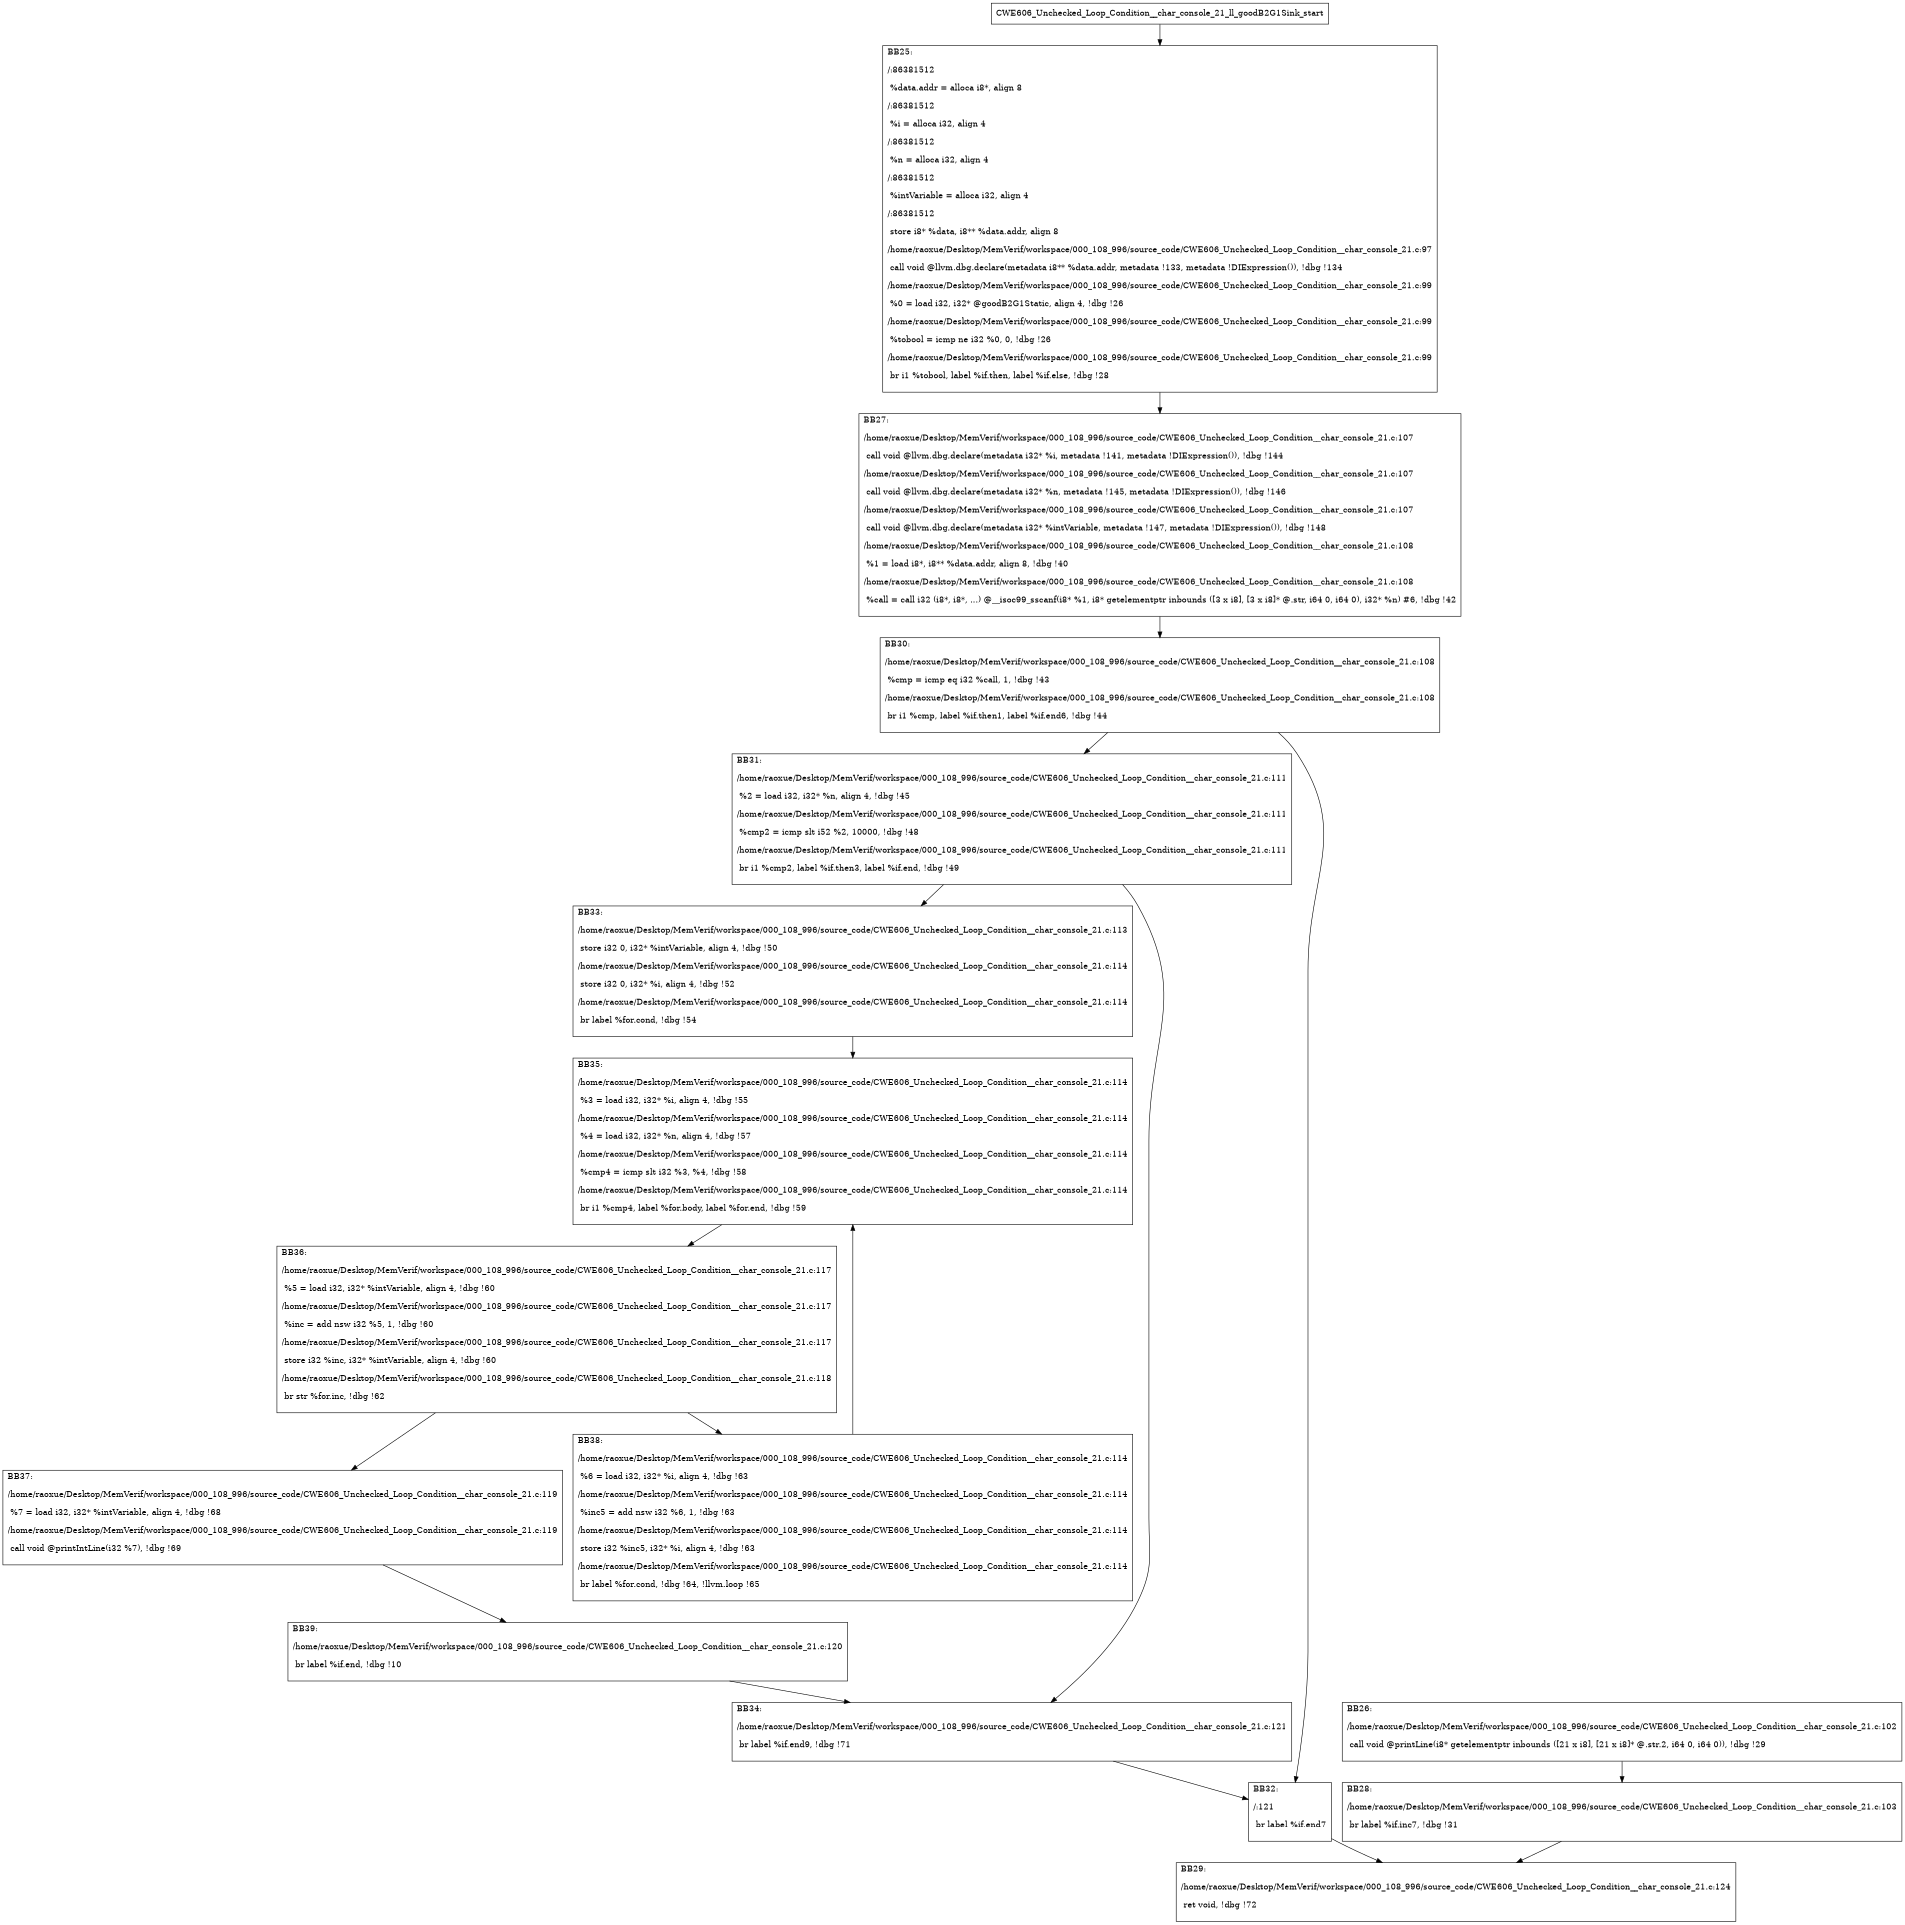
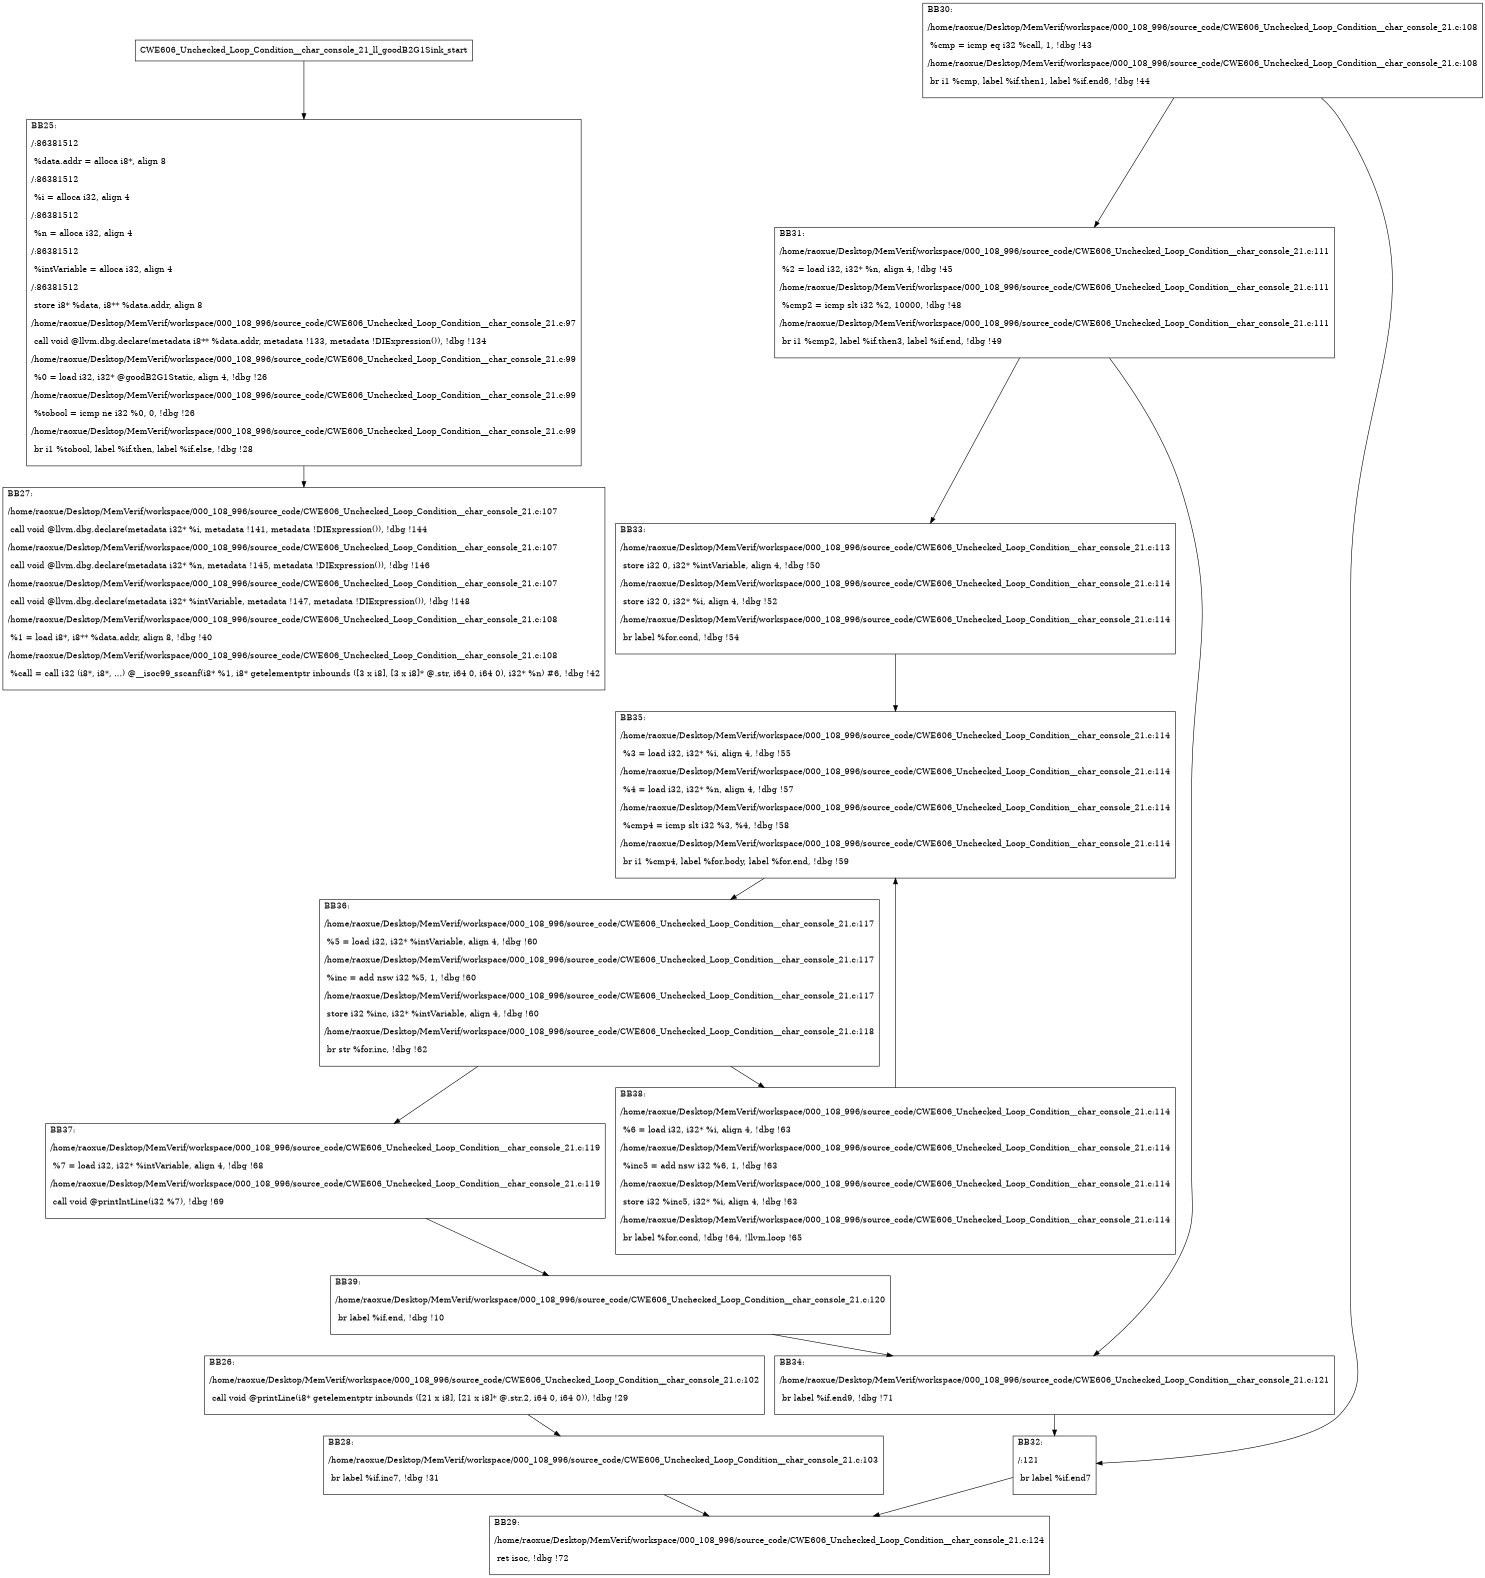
(1160, 624) -> none
(828, 832) -> (871, 306)
(1219, 1905) -> (532, 1559)
